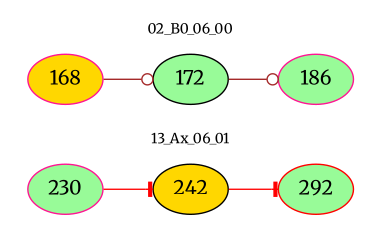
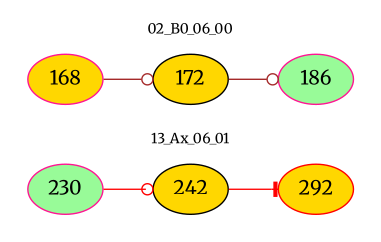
(191, 79) -> (191, 79)
(125, 189) -> (125, 189)
(316, 189) -> (316, 189)
